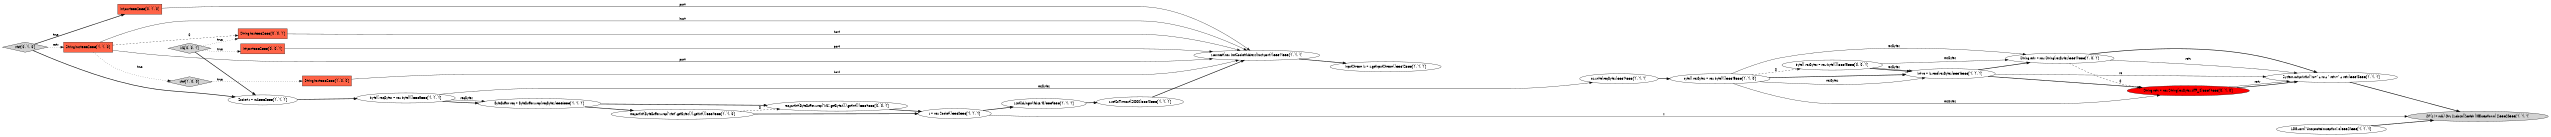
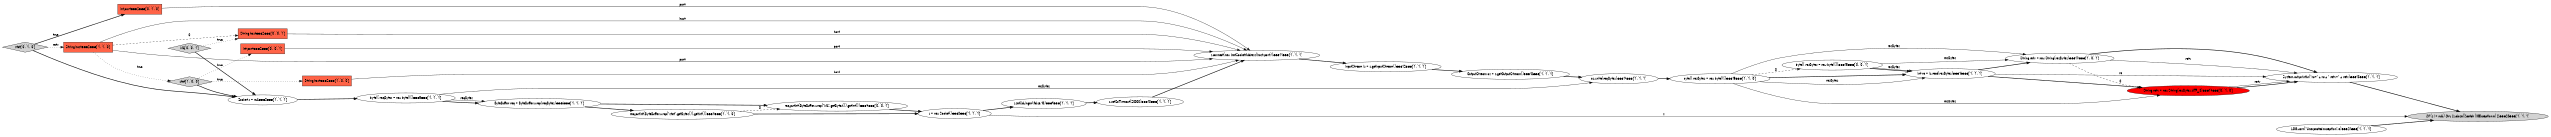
(220, 52) -> (223, 67)
none -> (1510, 74)
none -> (215, 92)
